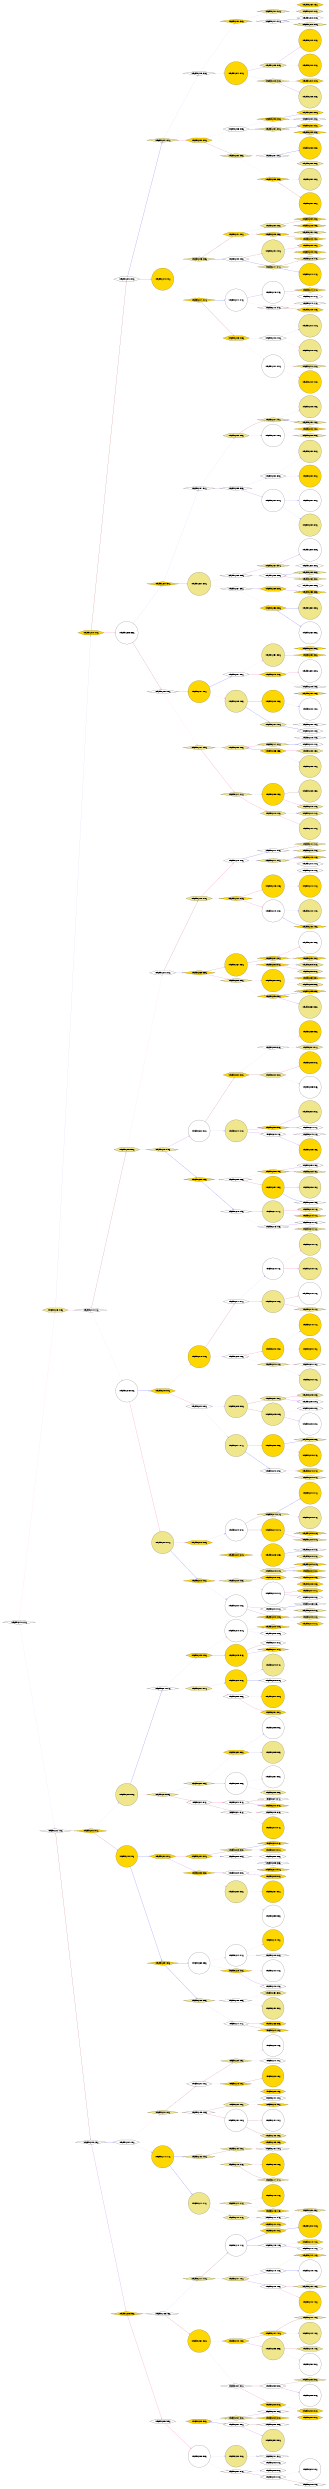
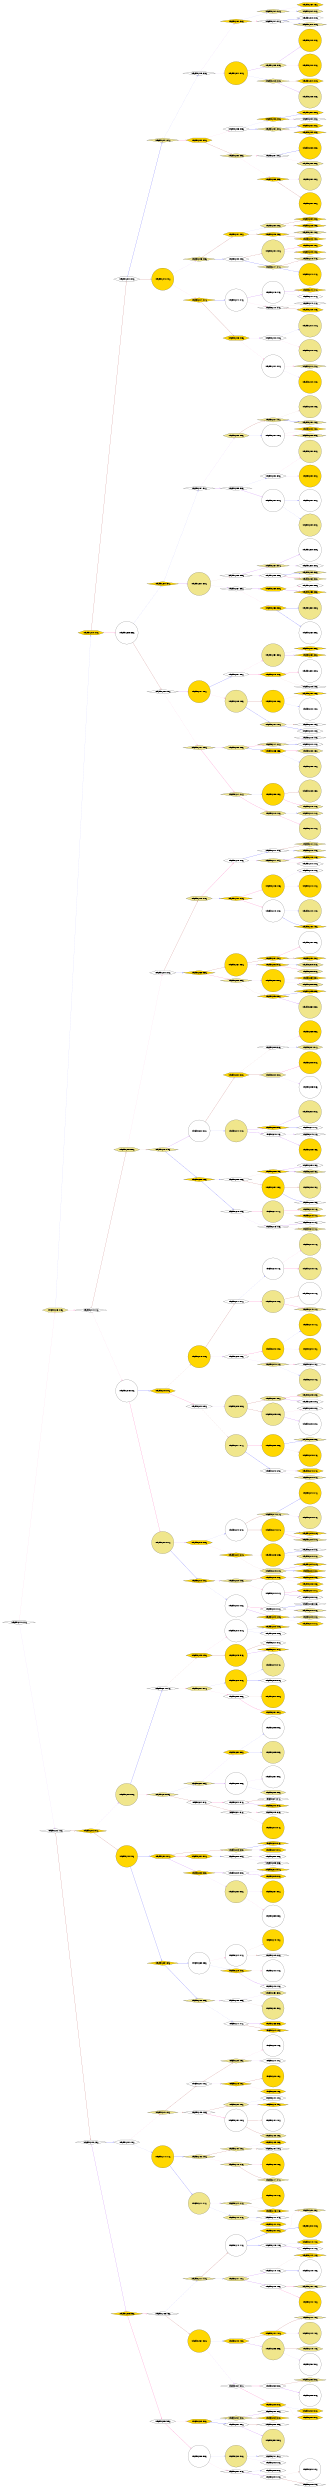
(218, 1853) -> (196, 1852)
